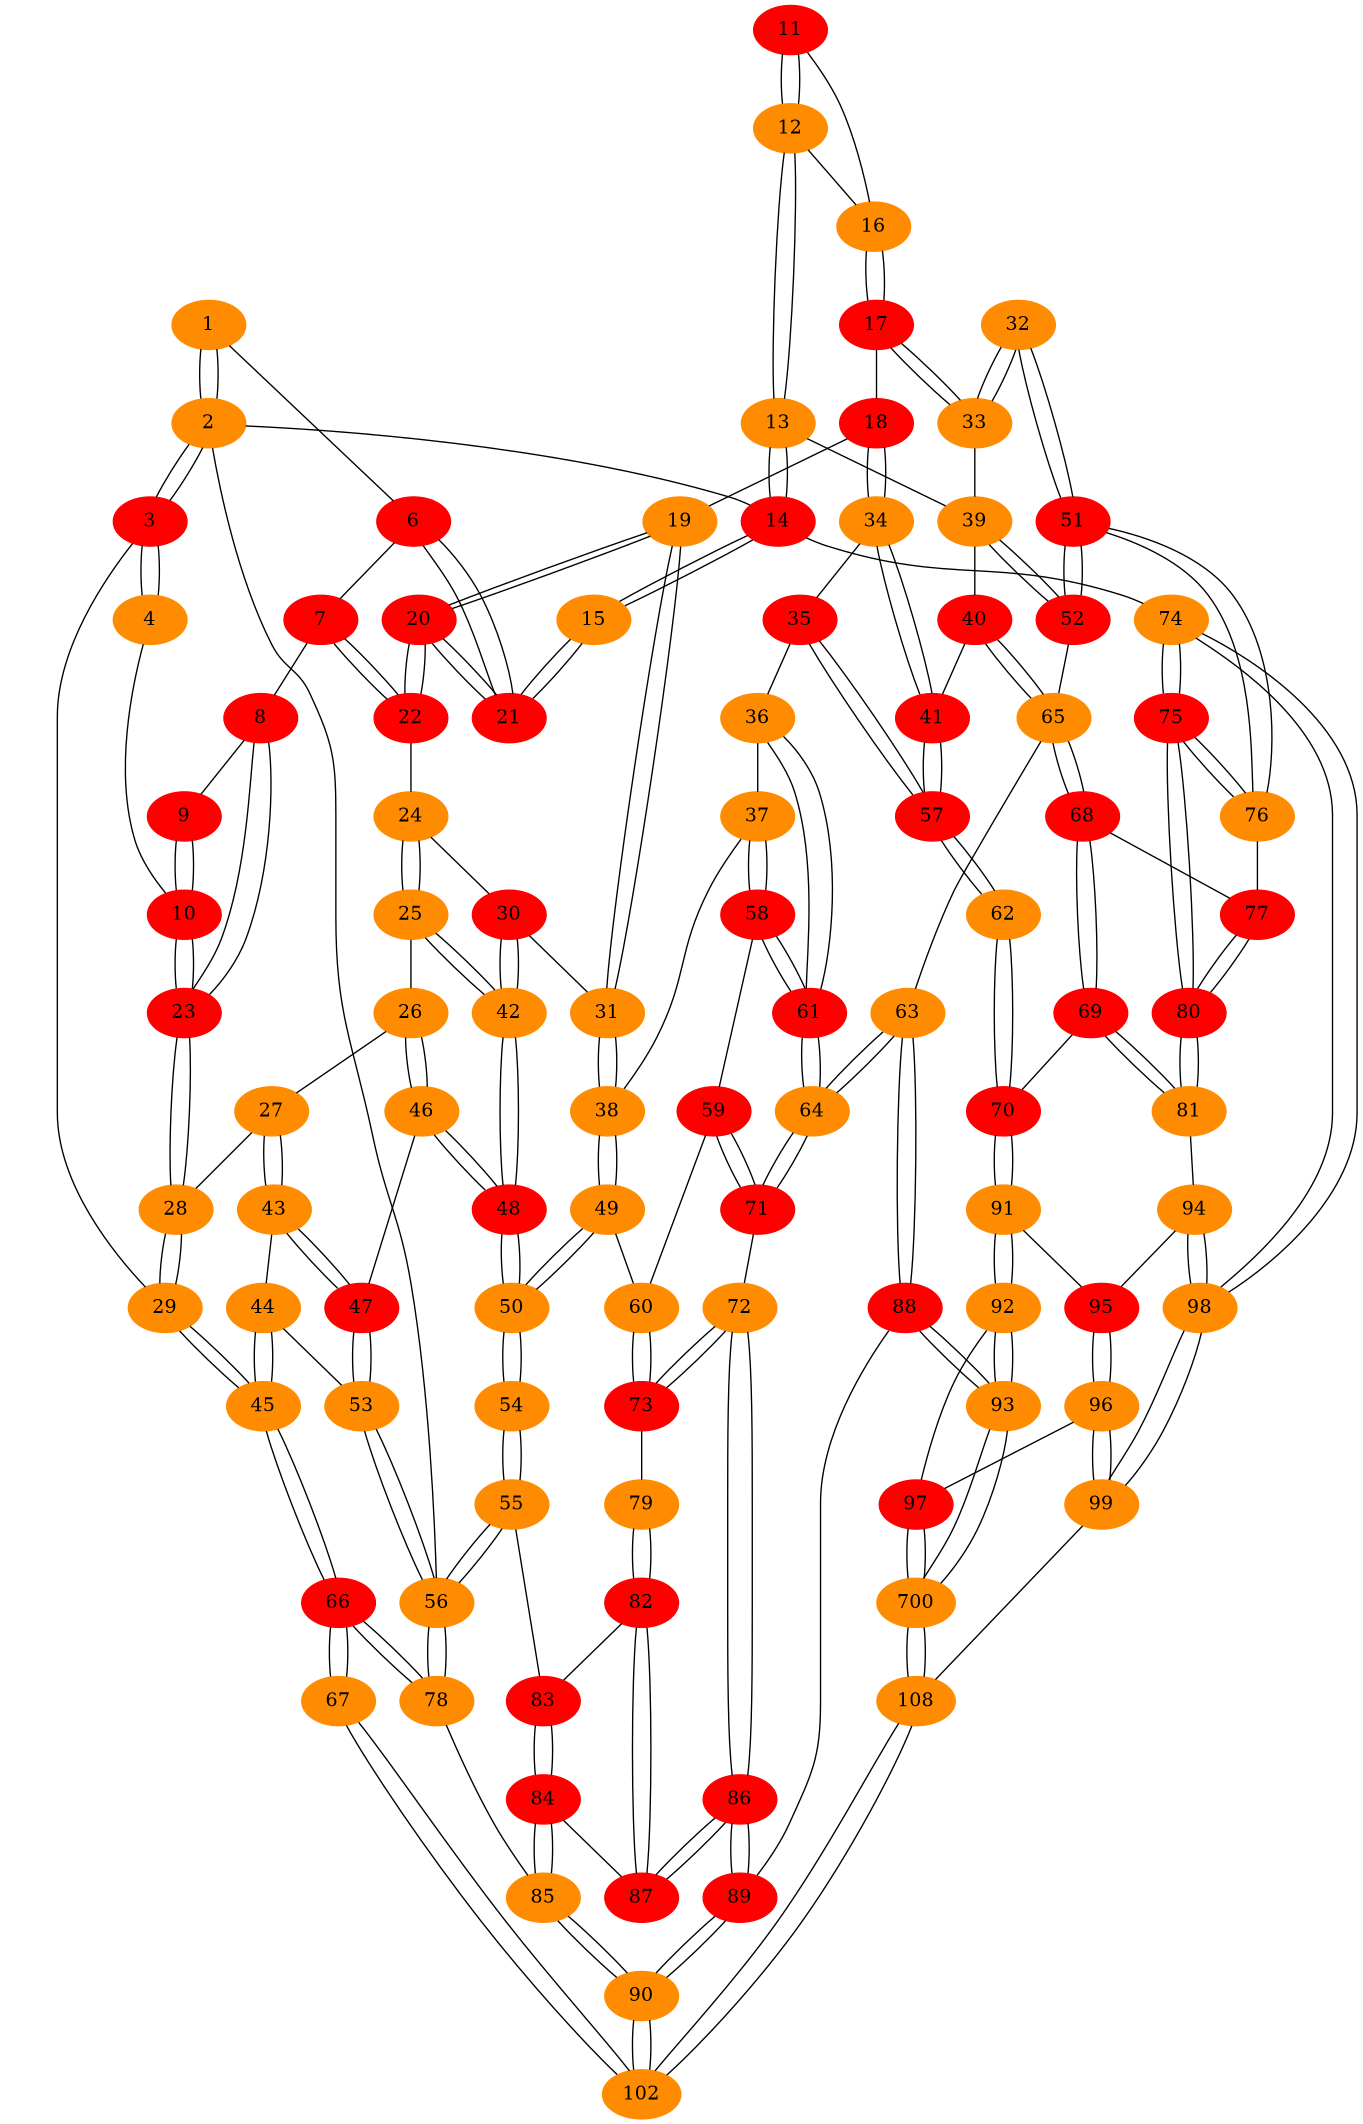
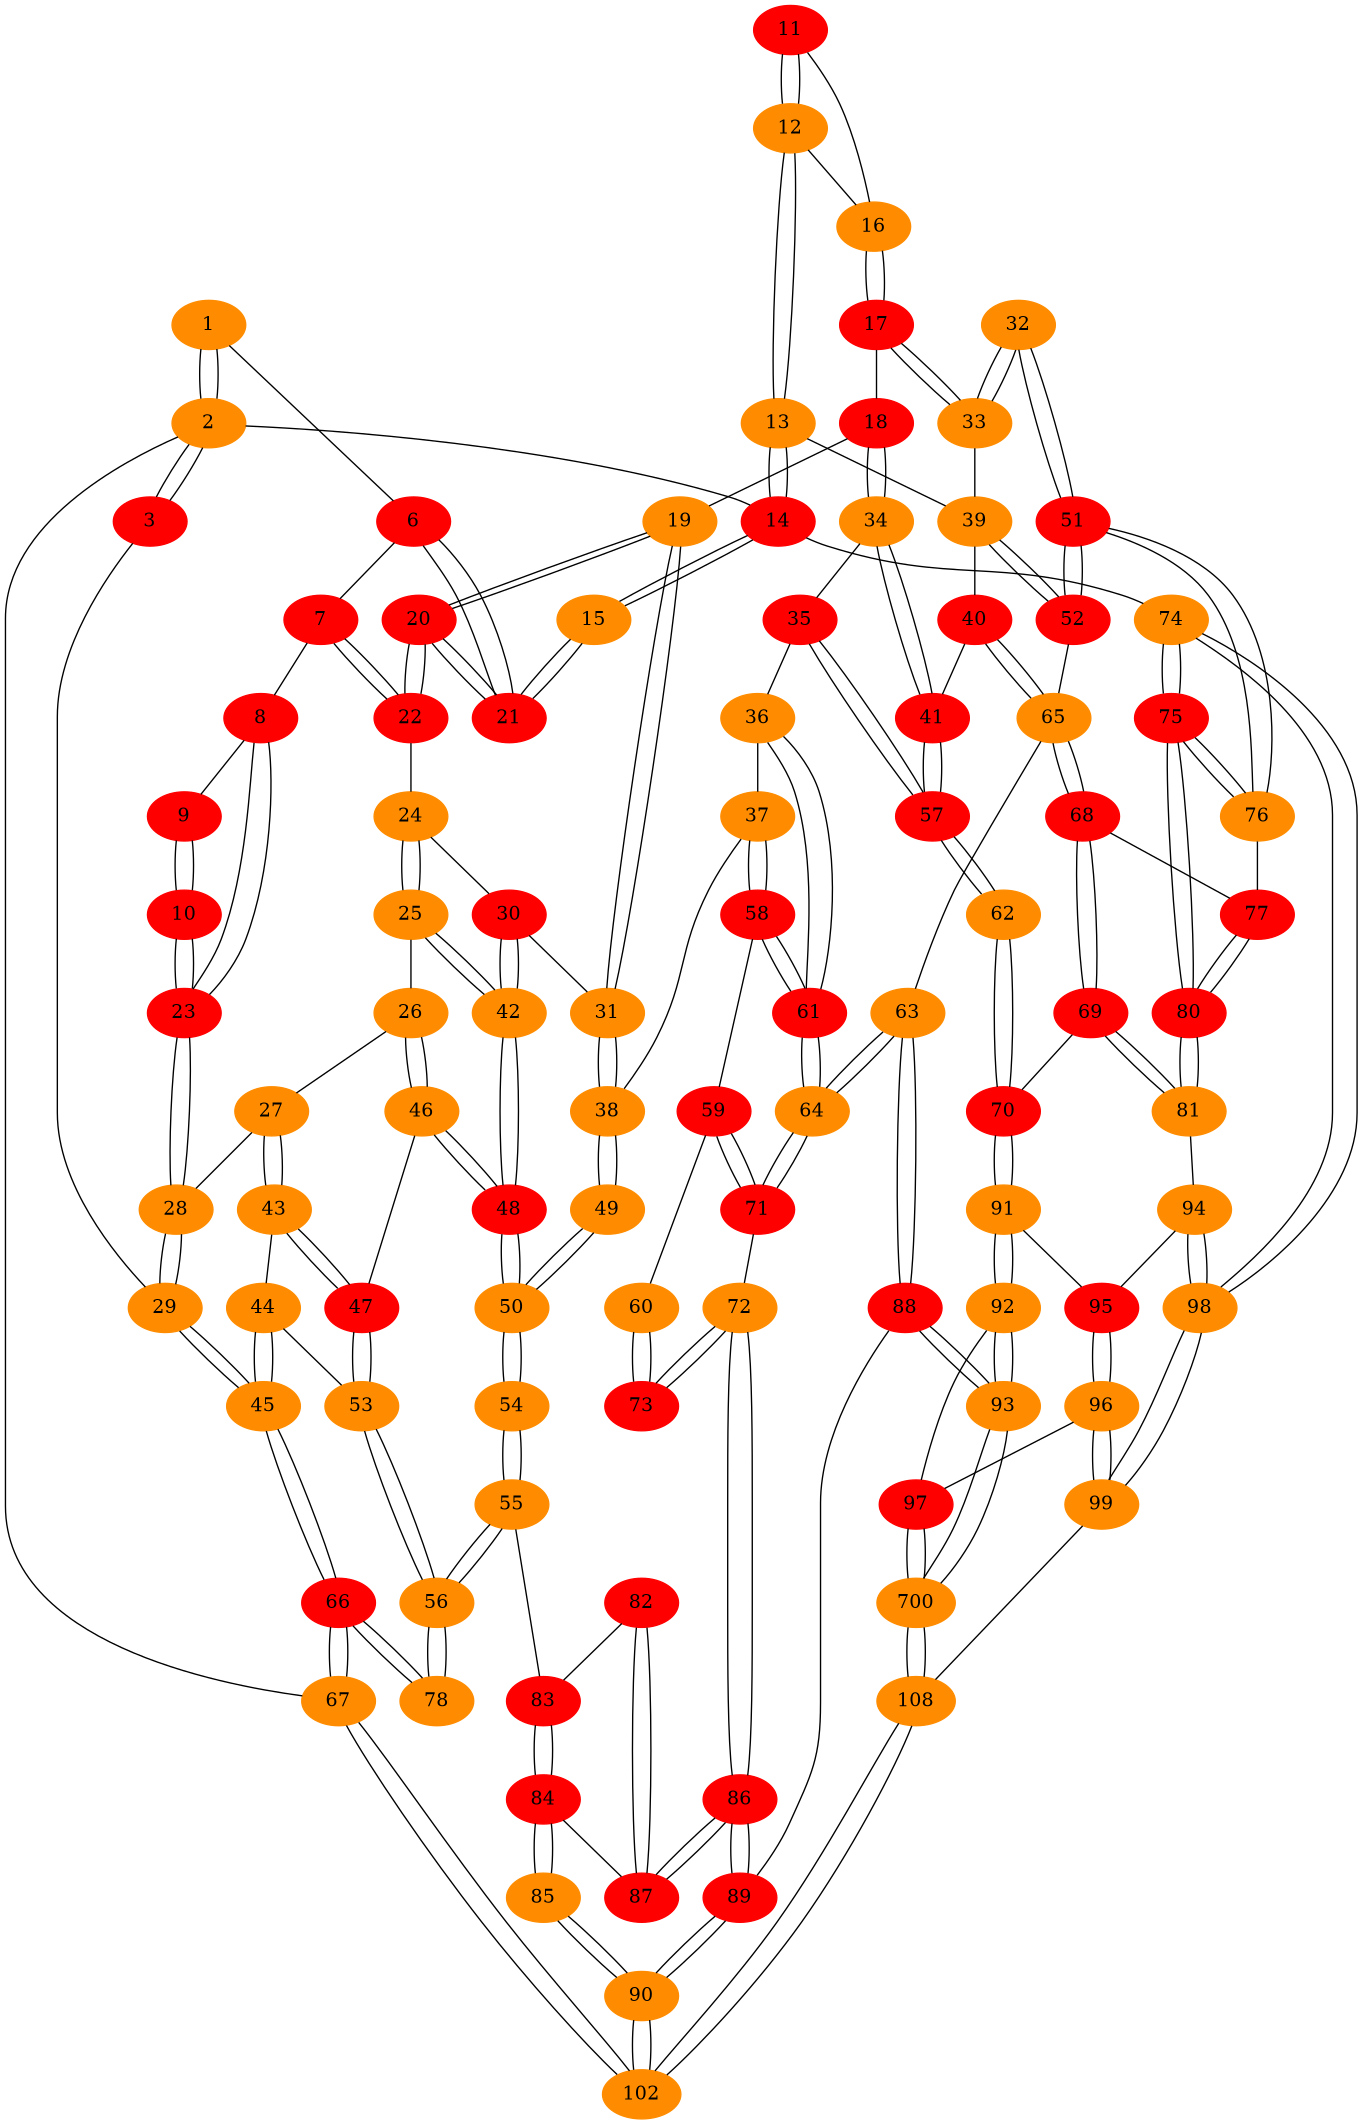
(150, 620) -> none
(342, 1004) -> (5, 1121)
(625, 1259) -> none
(642, 1505) -> none
(483, 1803) -> none
